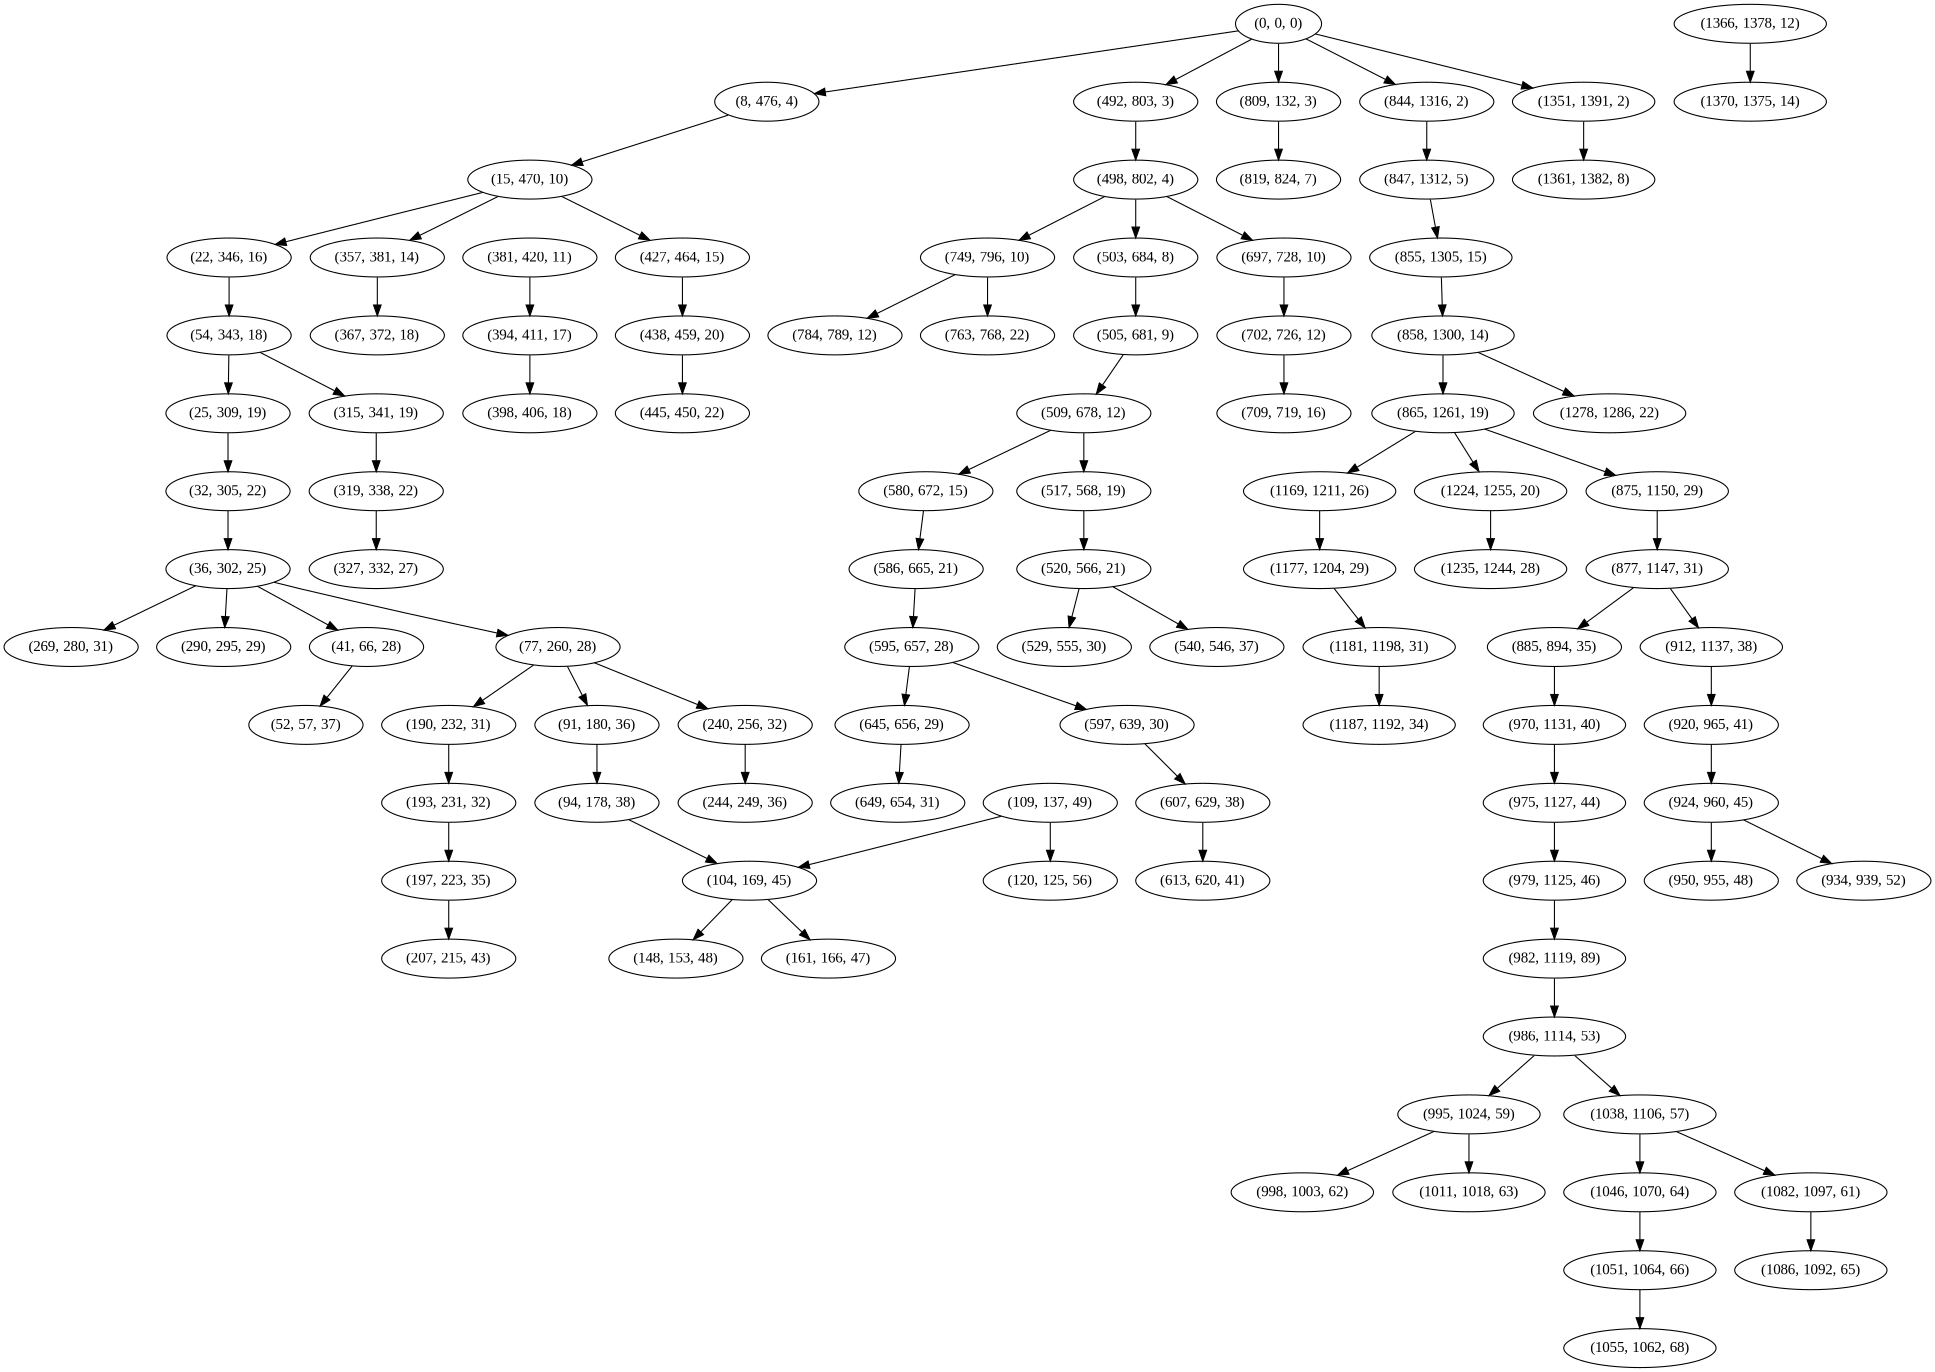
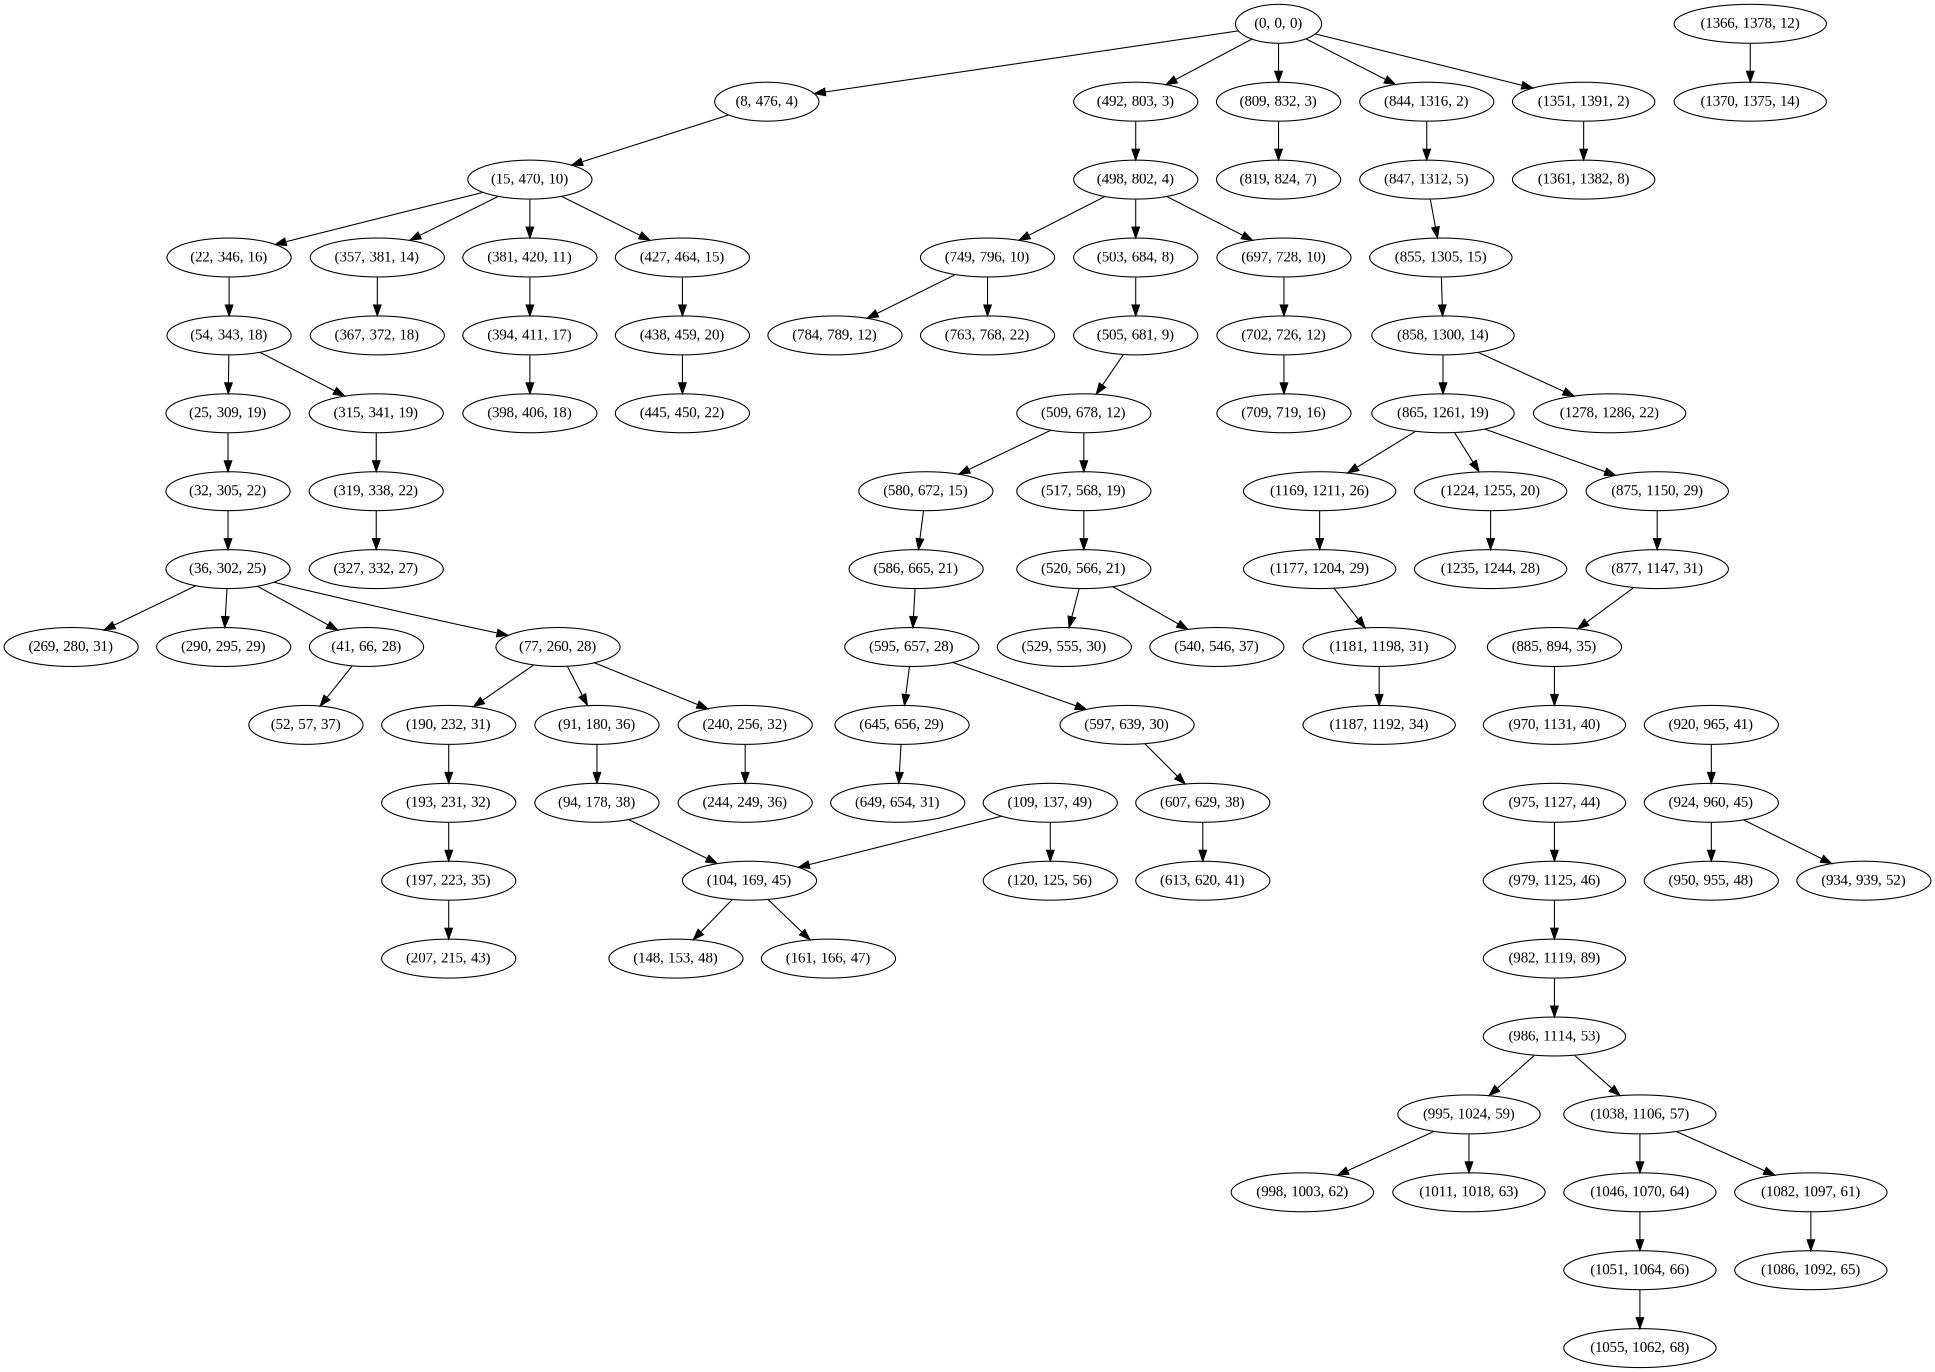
(1279, 102) -> (1279, 102)
none -> (530, 213)
(1711, 647) -> none
(1554, 759) -> none
